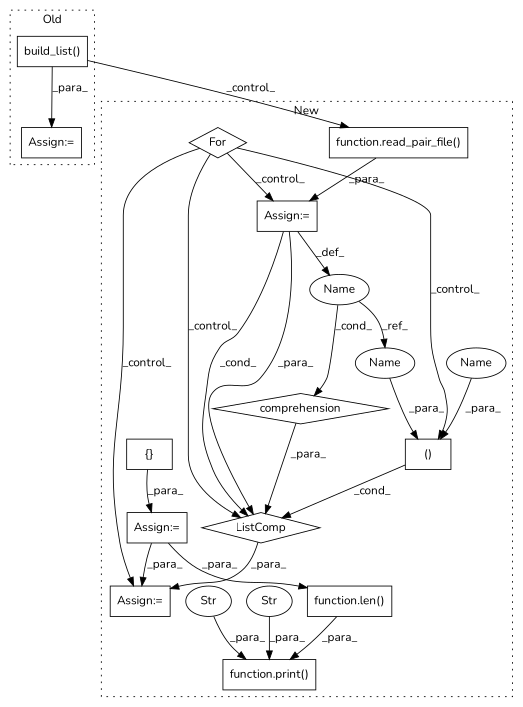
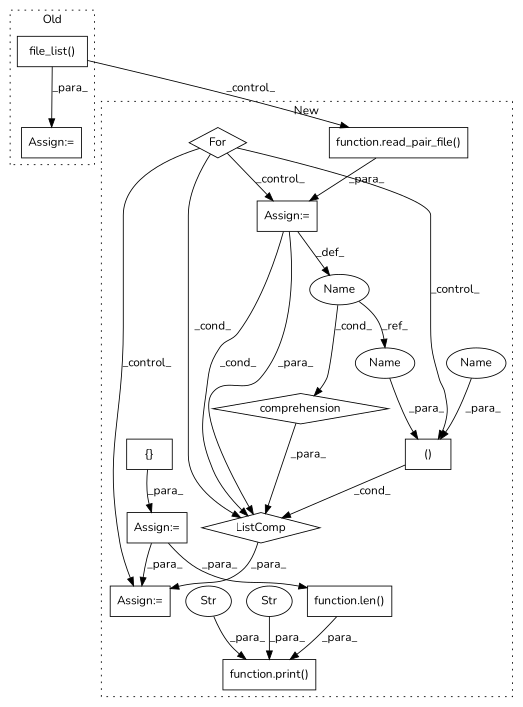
(52, 52) -> (52, 52)
(213, 326) -> (213, 326)
